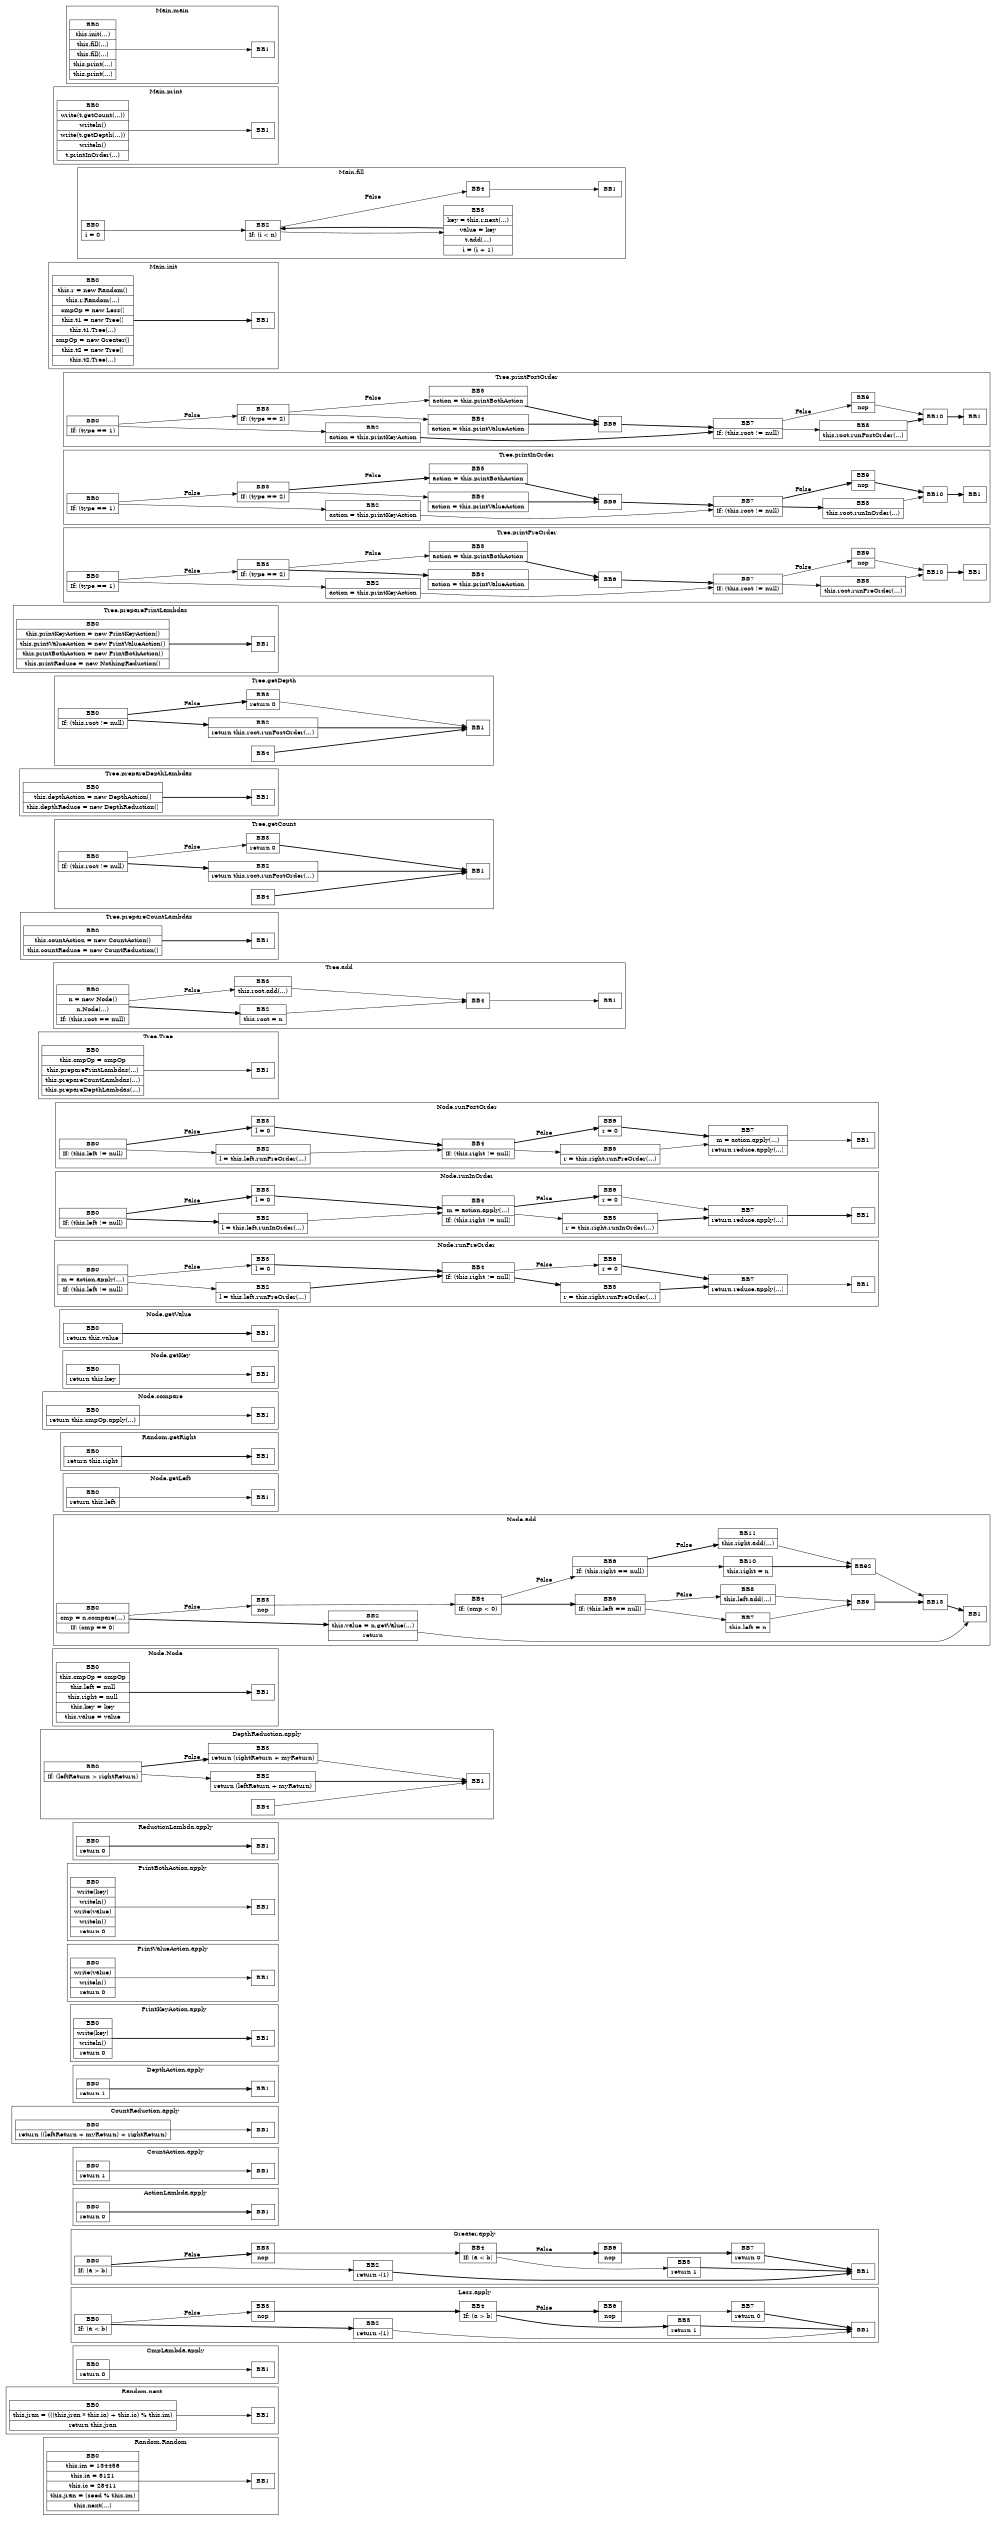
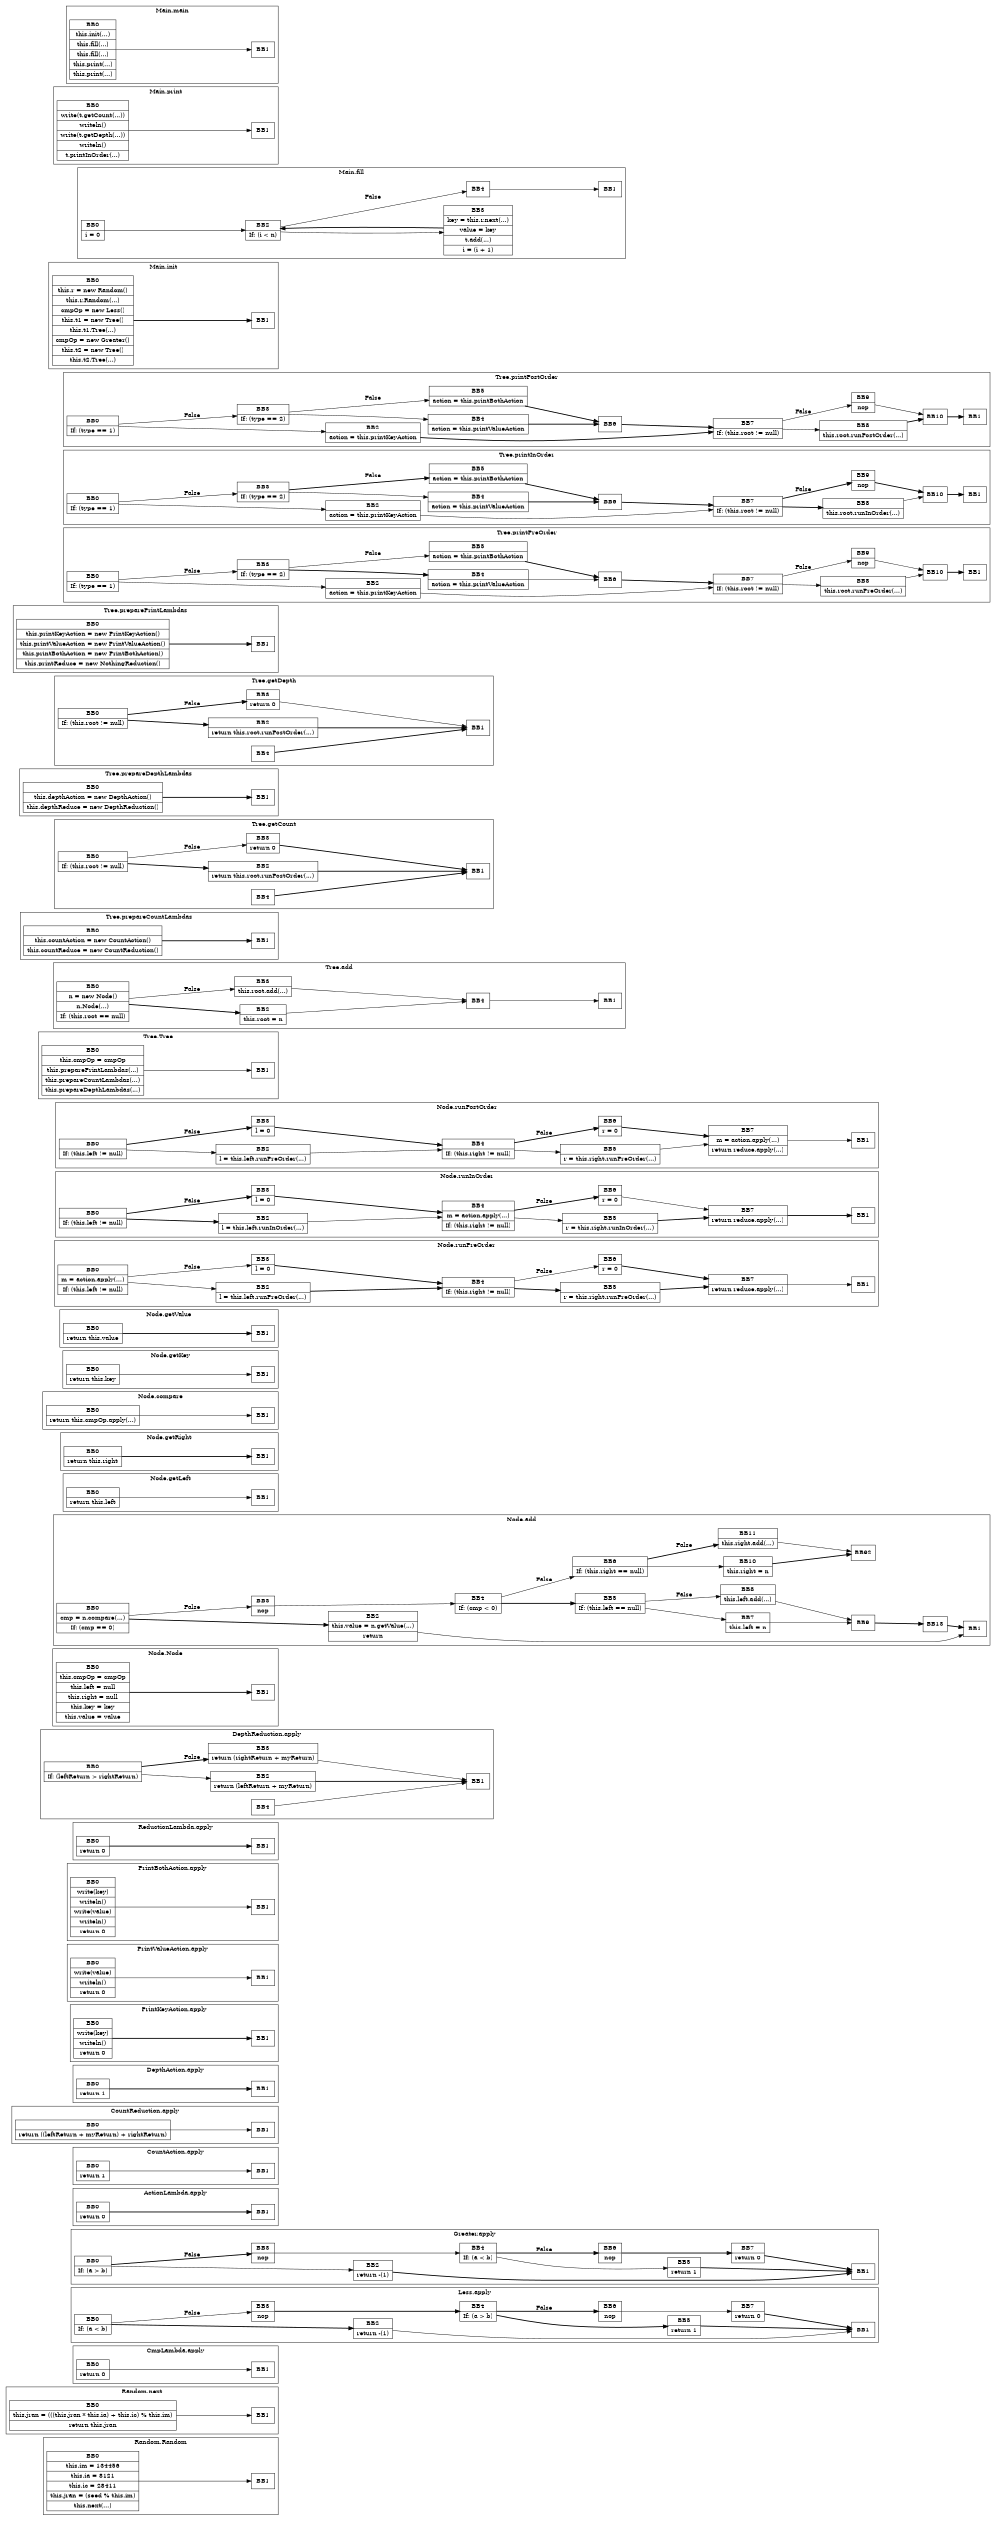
(169, 1438) -> (169, 1438)
(897, 1583) -> none
